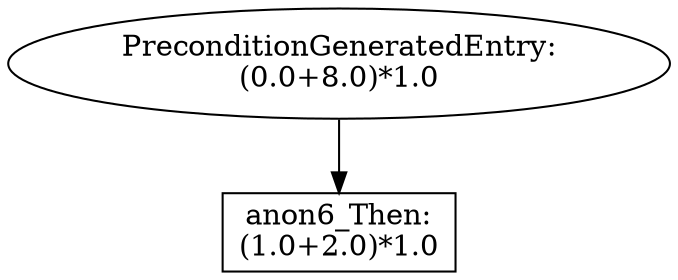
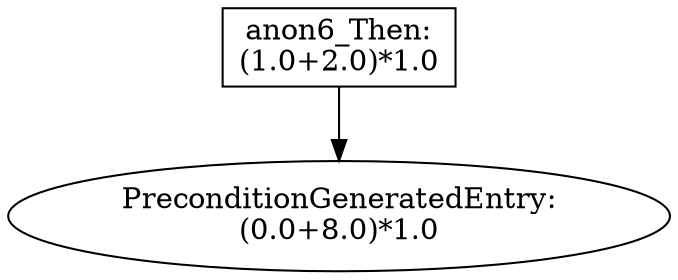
(339, 146) -> (339, 113)
